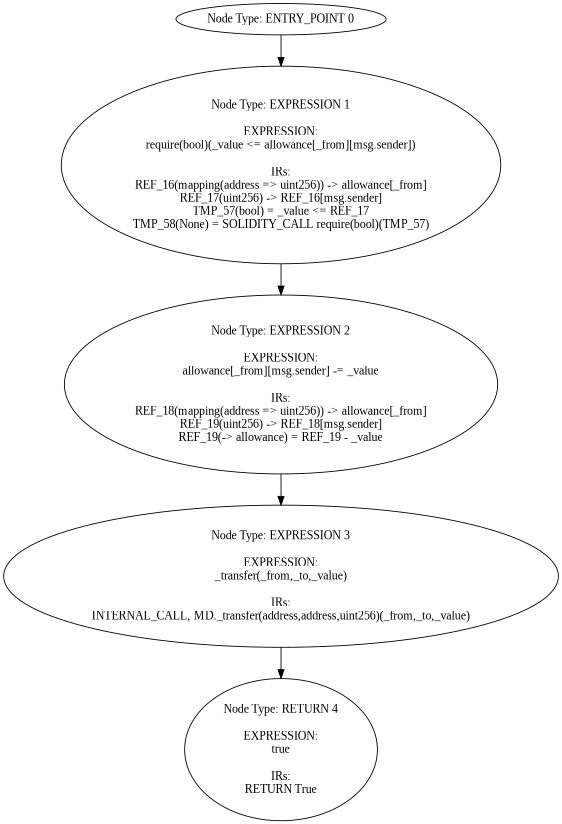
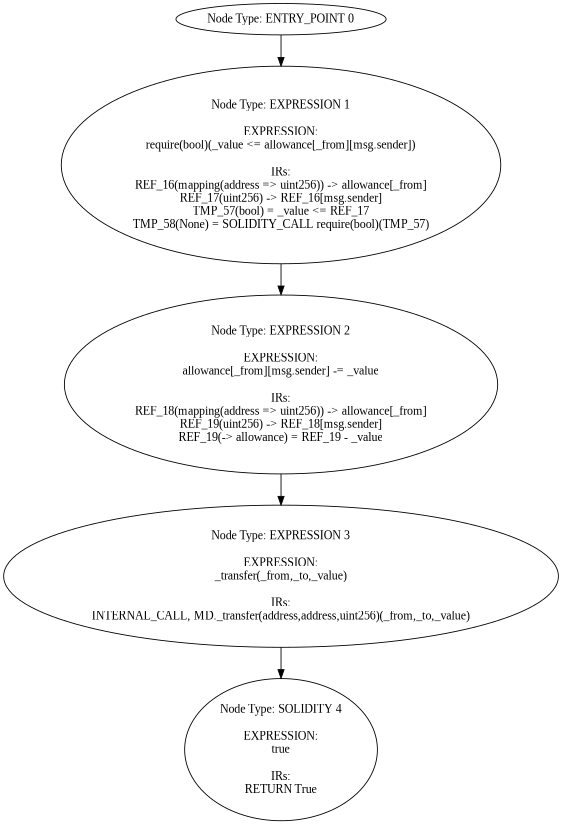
(281, 750) -> (281, 750)
